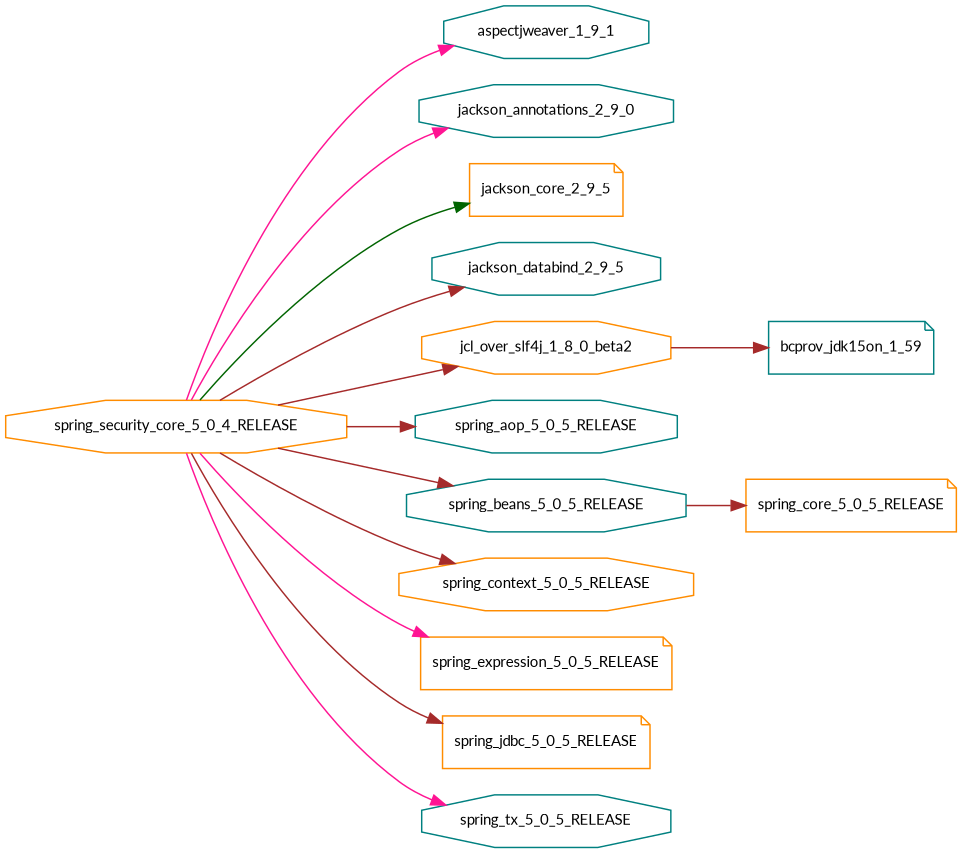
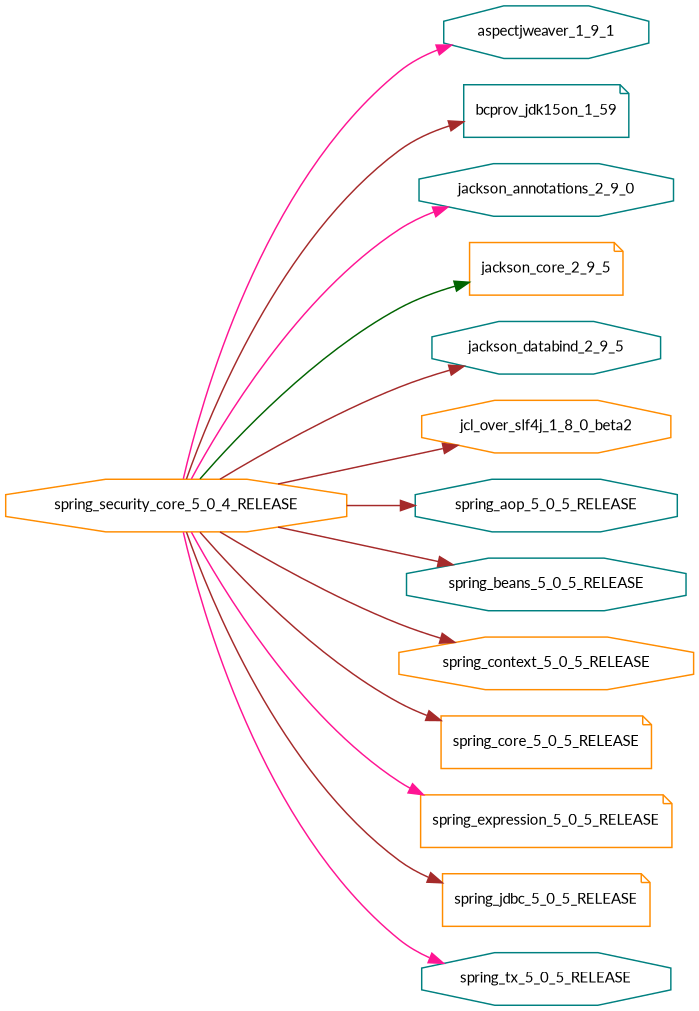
(712, 348) -> (286, 276)
(709, 506) -> (304, 636)
